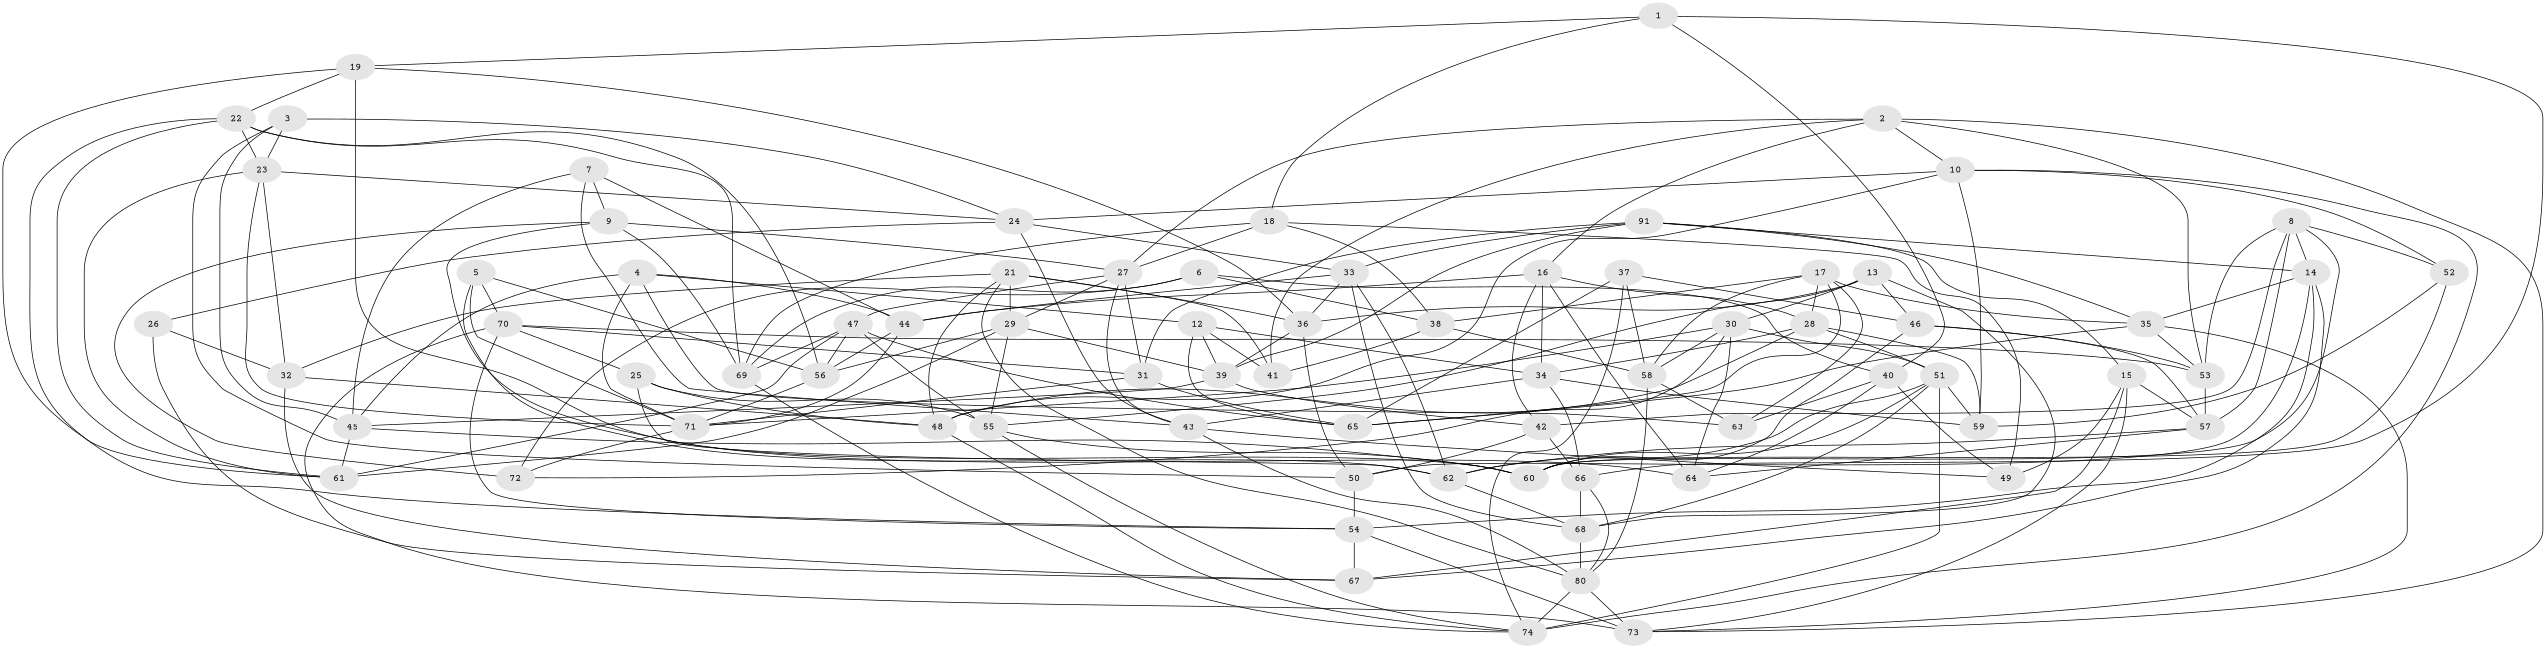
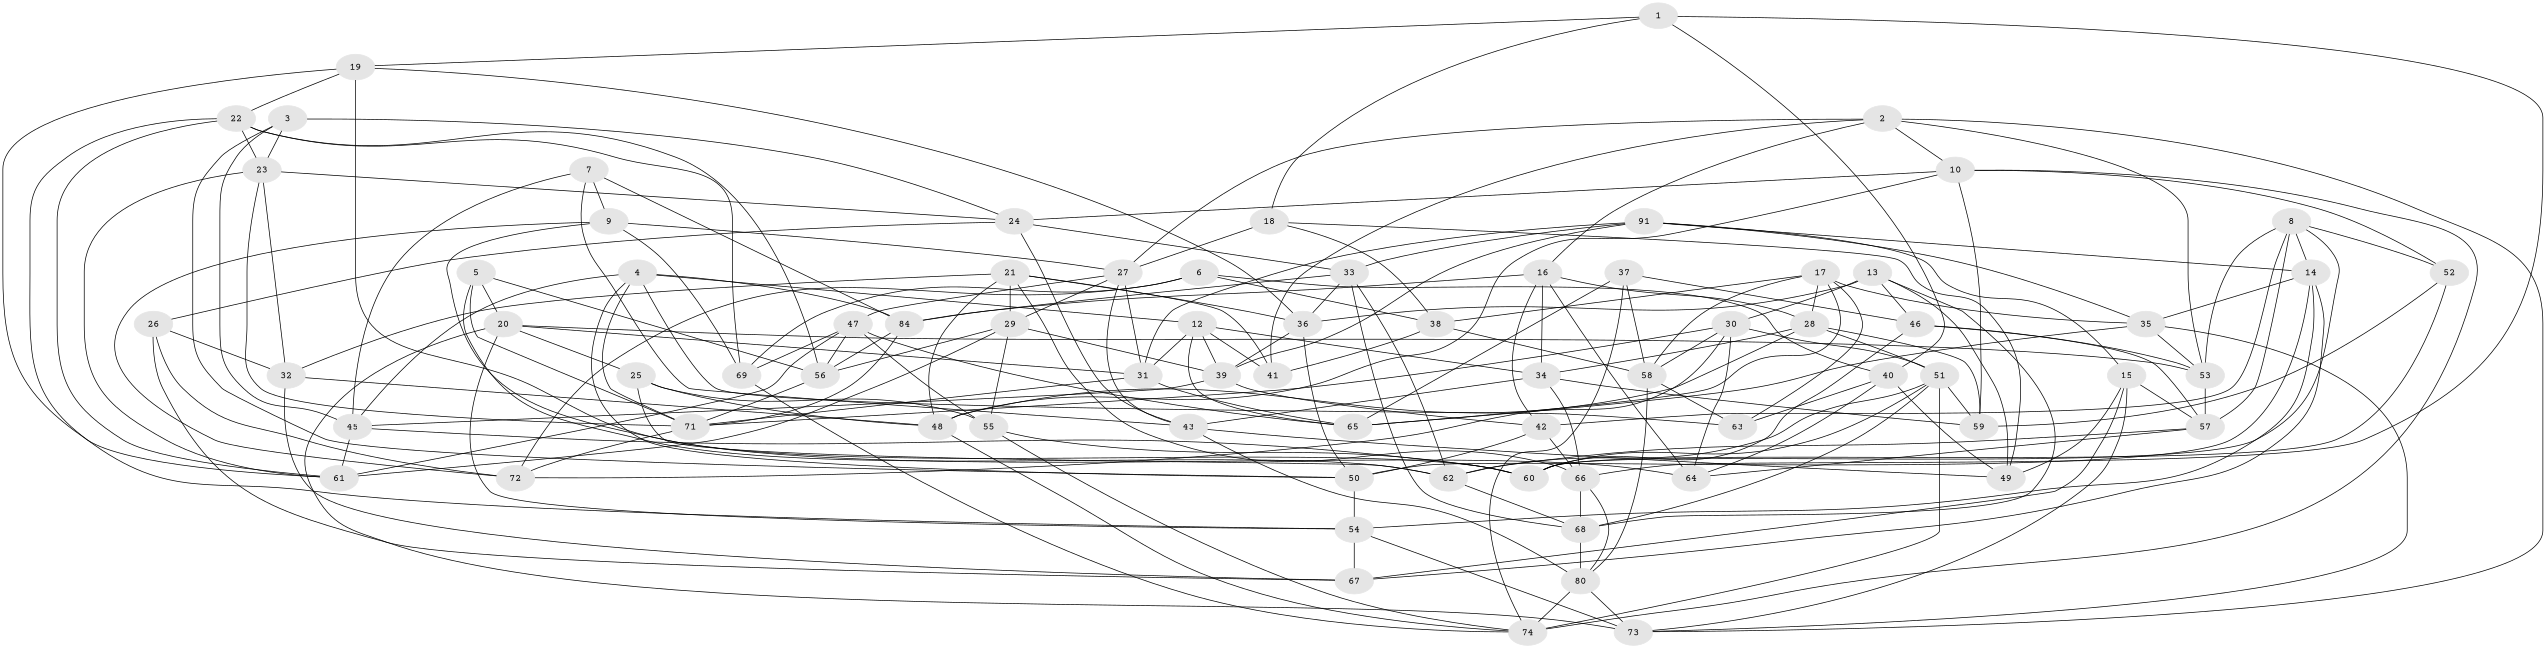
(1008, 250) -> none
(503, 324) -> (503, 324)
(904, 324) -> (904, 324)
none -> (1170, 350)
(1458, 373) -> (1976, 355)
none -> (296, 438)
none -> (828, 463)
(1226, 485) -> (1149, 435)
